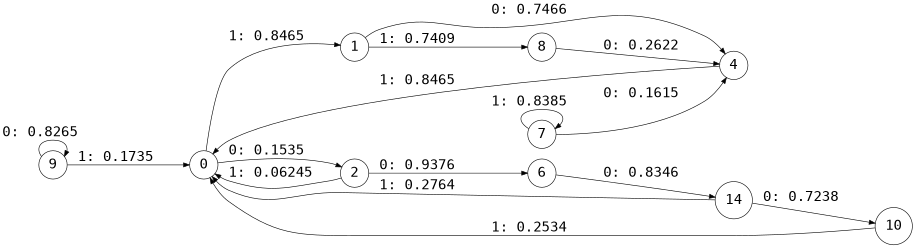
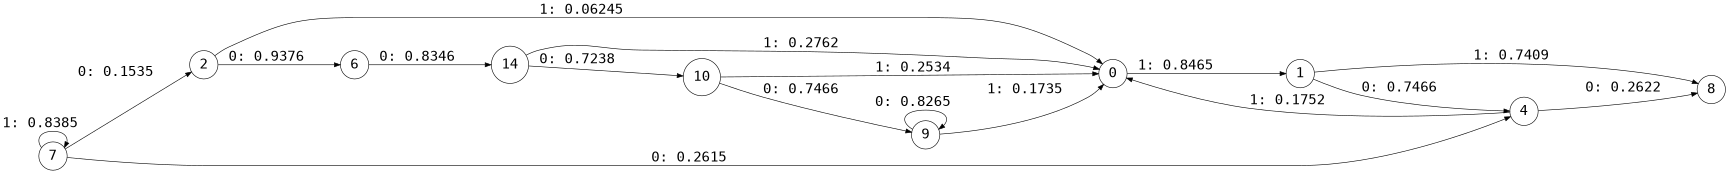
(635, 56) -> (1615, 105)
(430, 81) -> (1300, 101)
(654, 94) -> (702, 158)
none -> (812, 110)
(277, 159) -> (126, 112)
(430, 186) -> (814, 44)
